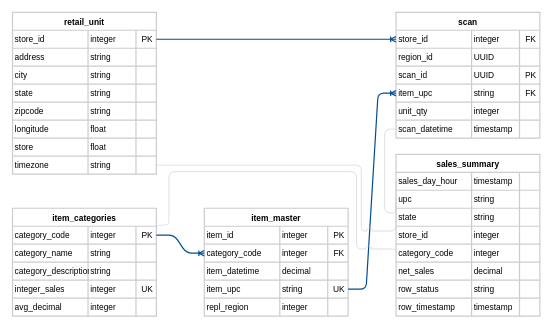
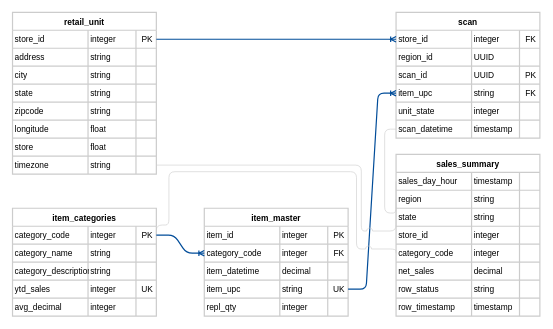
(416, 111) -> (421, 111)
(406, 200) -> (412, 200)
(43, 290) -> (35, 290)
(230, 308) -> (224, 308)
